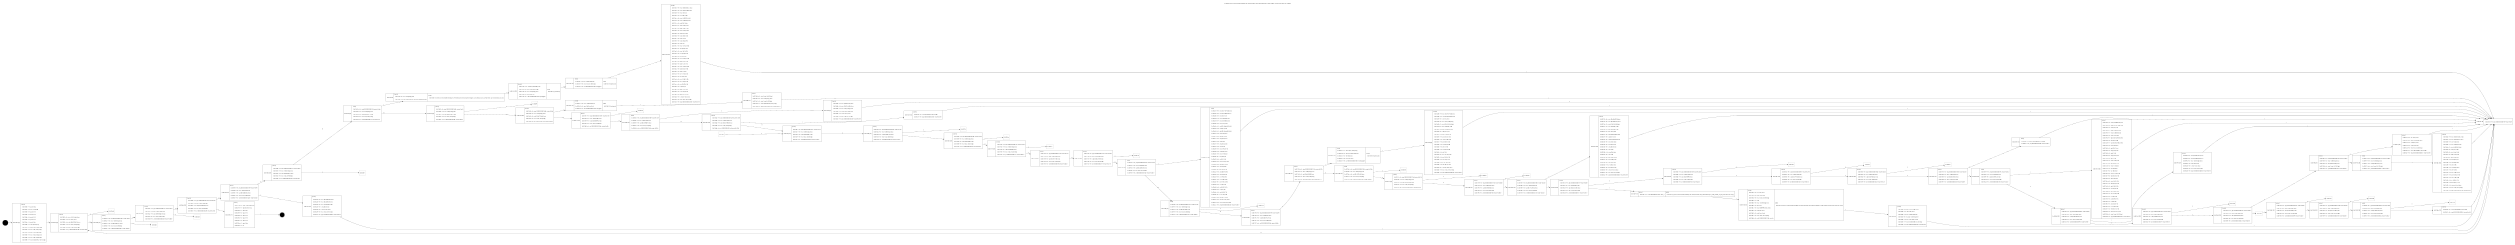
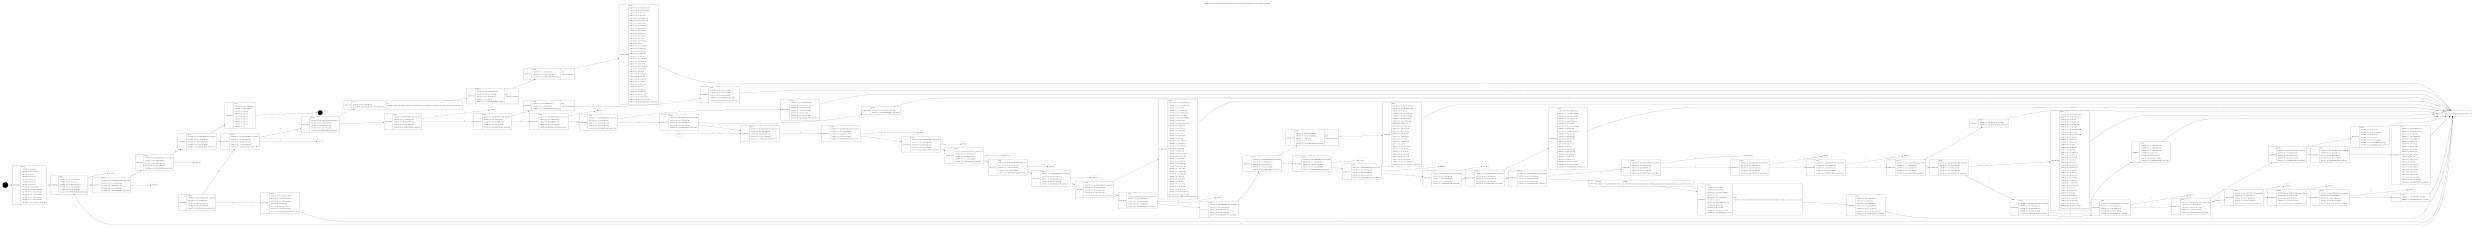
none -> (1051, 167)
(218, 199) -> (218, 141)
